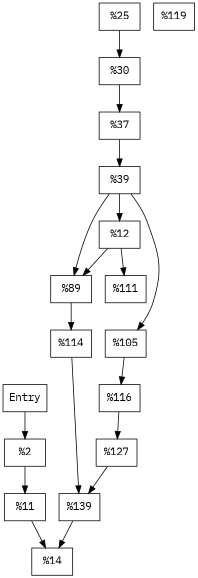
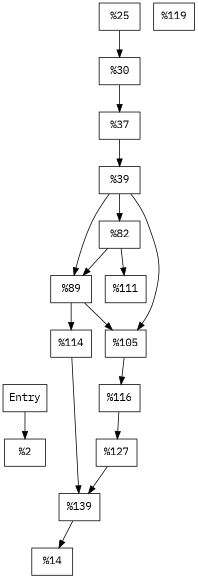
(120, 235) -> (120, 235)
none -> (96, 314)
(25, 507) -> none
